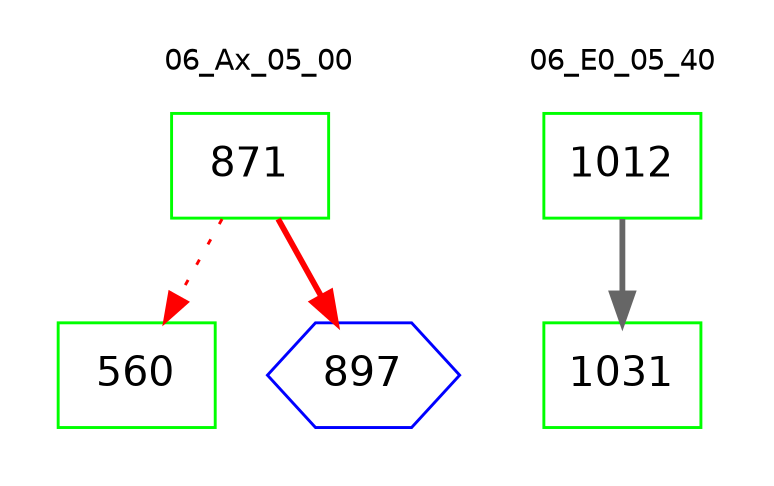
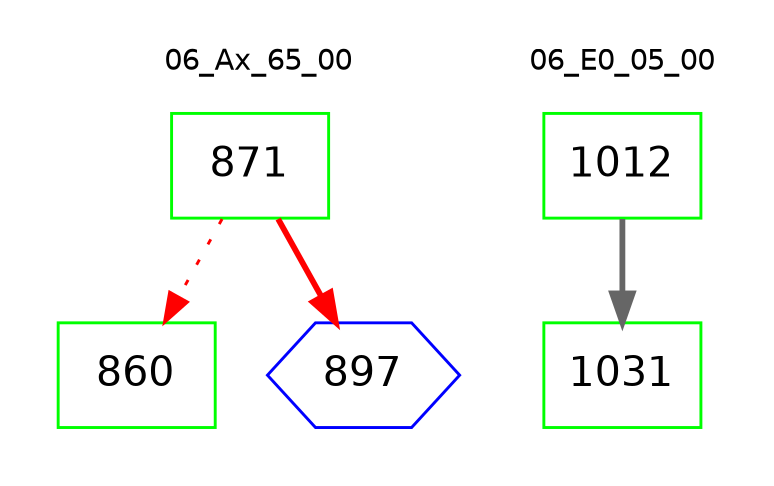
(259, 63) -> (259, 63)
(622, 63) -> (622, 63)
(137, 375) -> (137, 375)
